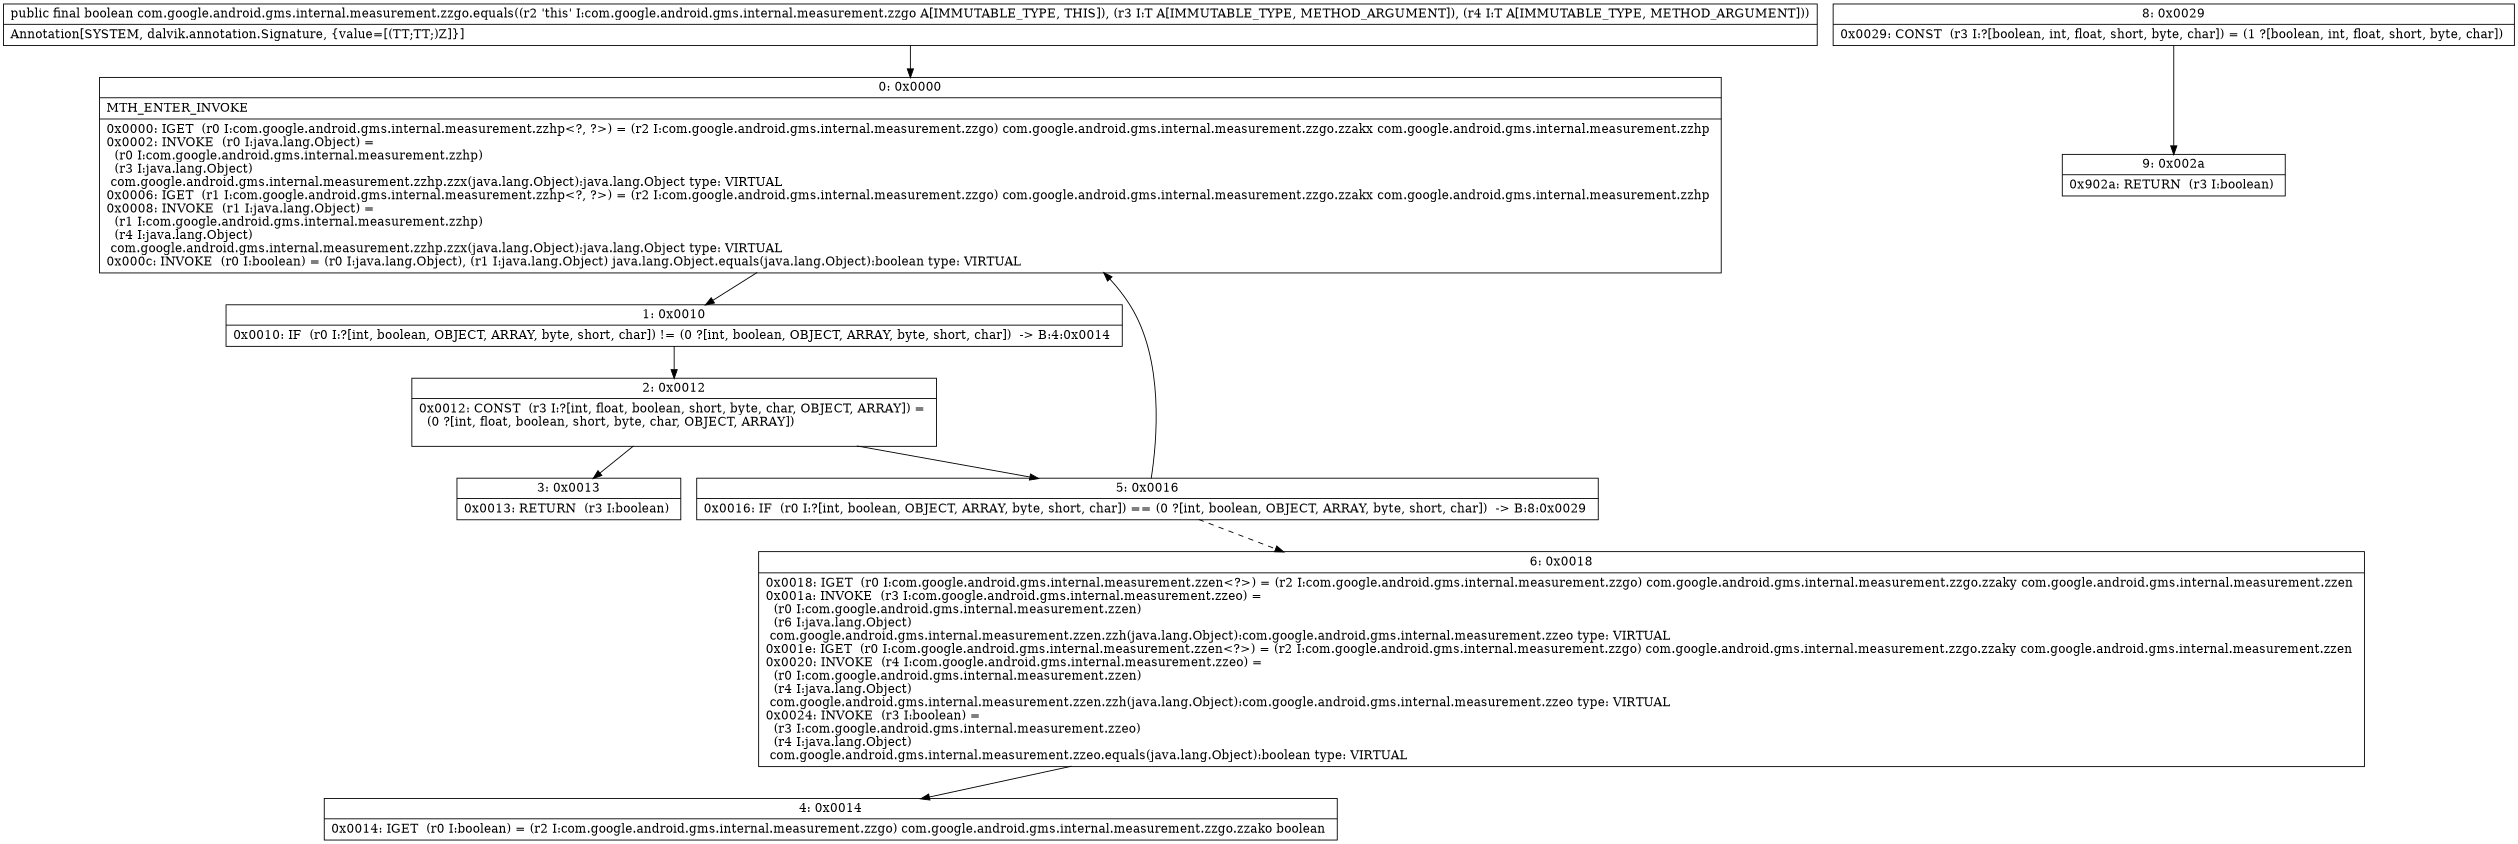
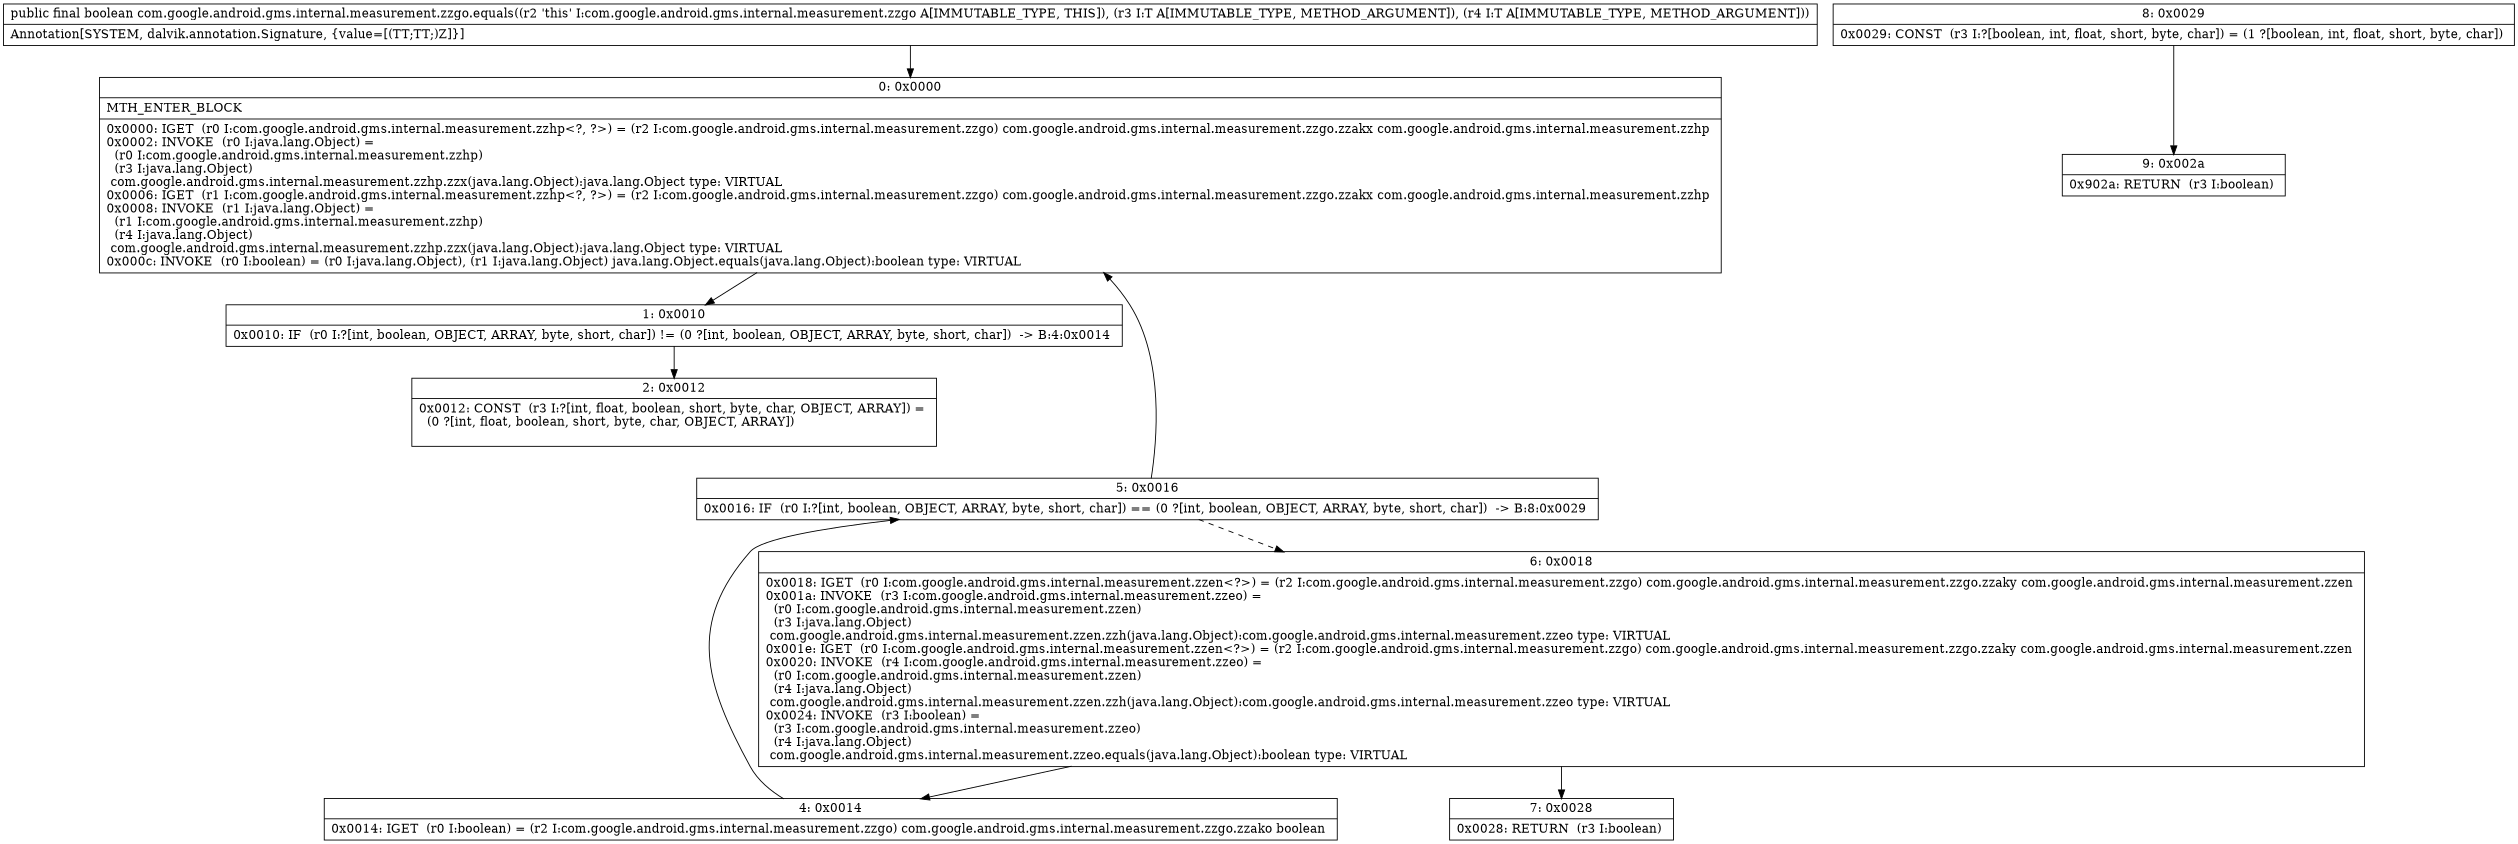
(178, 108) -> (175, 108)
(943, 461) -> (716, 610)
(569, 499) -> none
(839, 623) -> (839, 623)
none -> (1562, 819)
